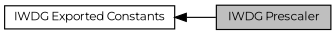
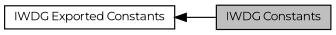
(274, 17) -> (274, 17)
